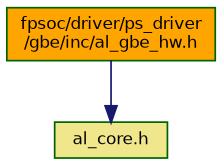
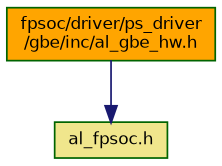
(111, 140) -> (111, 140)
